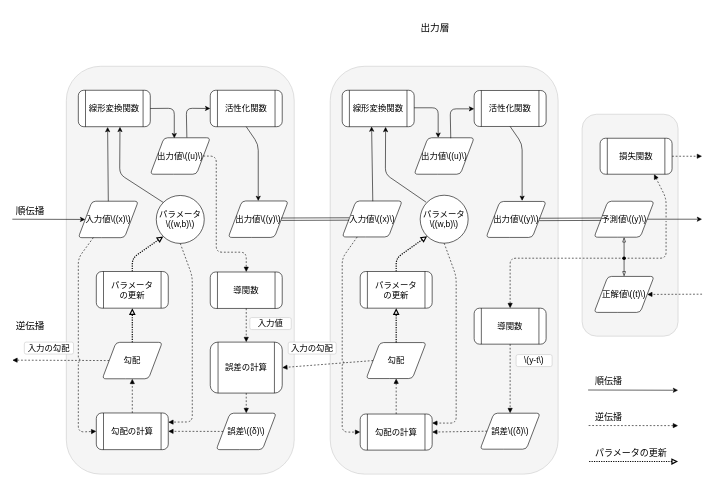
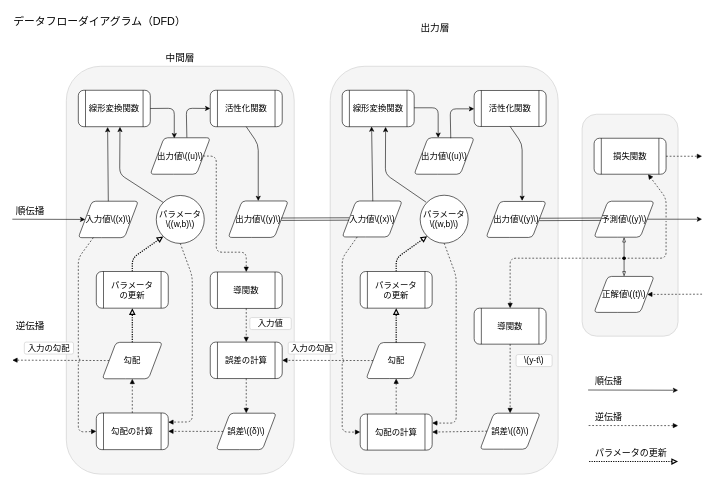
none -> (99, 21)
none -> (180, 57)
(636, 156) -> (630, 156)
(246, 368) -> (246, 360)
